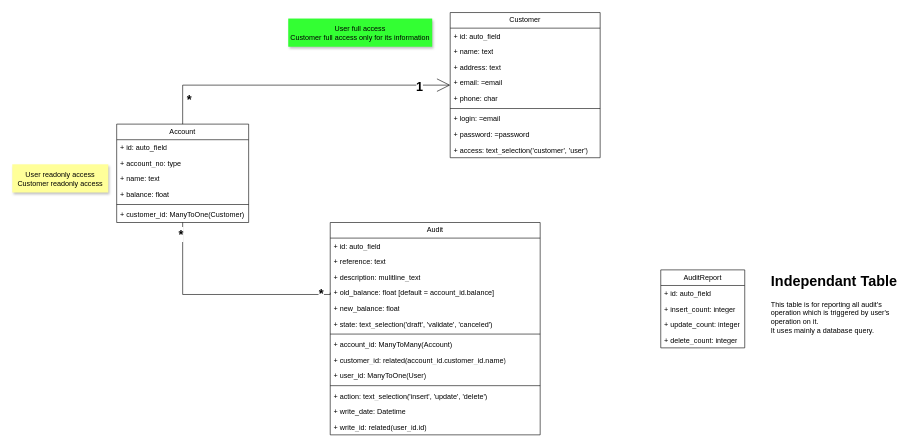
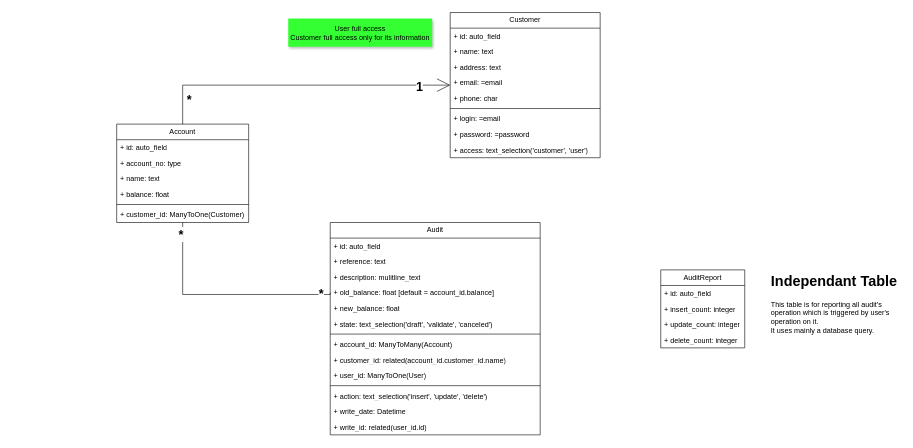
(60, 178) -> none
